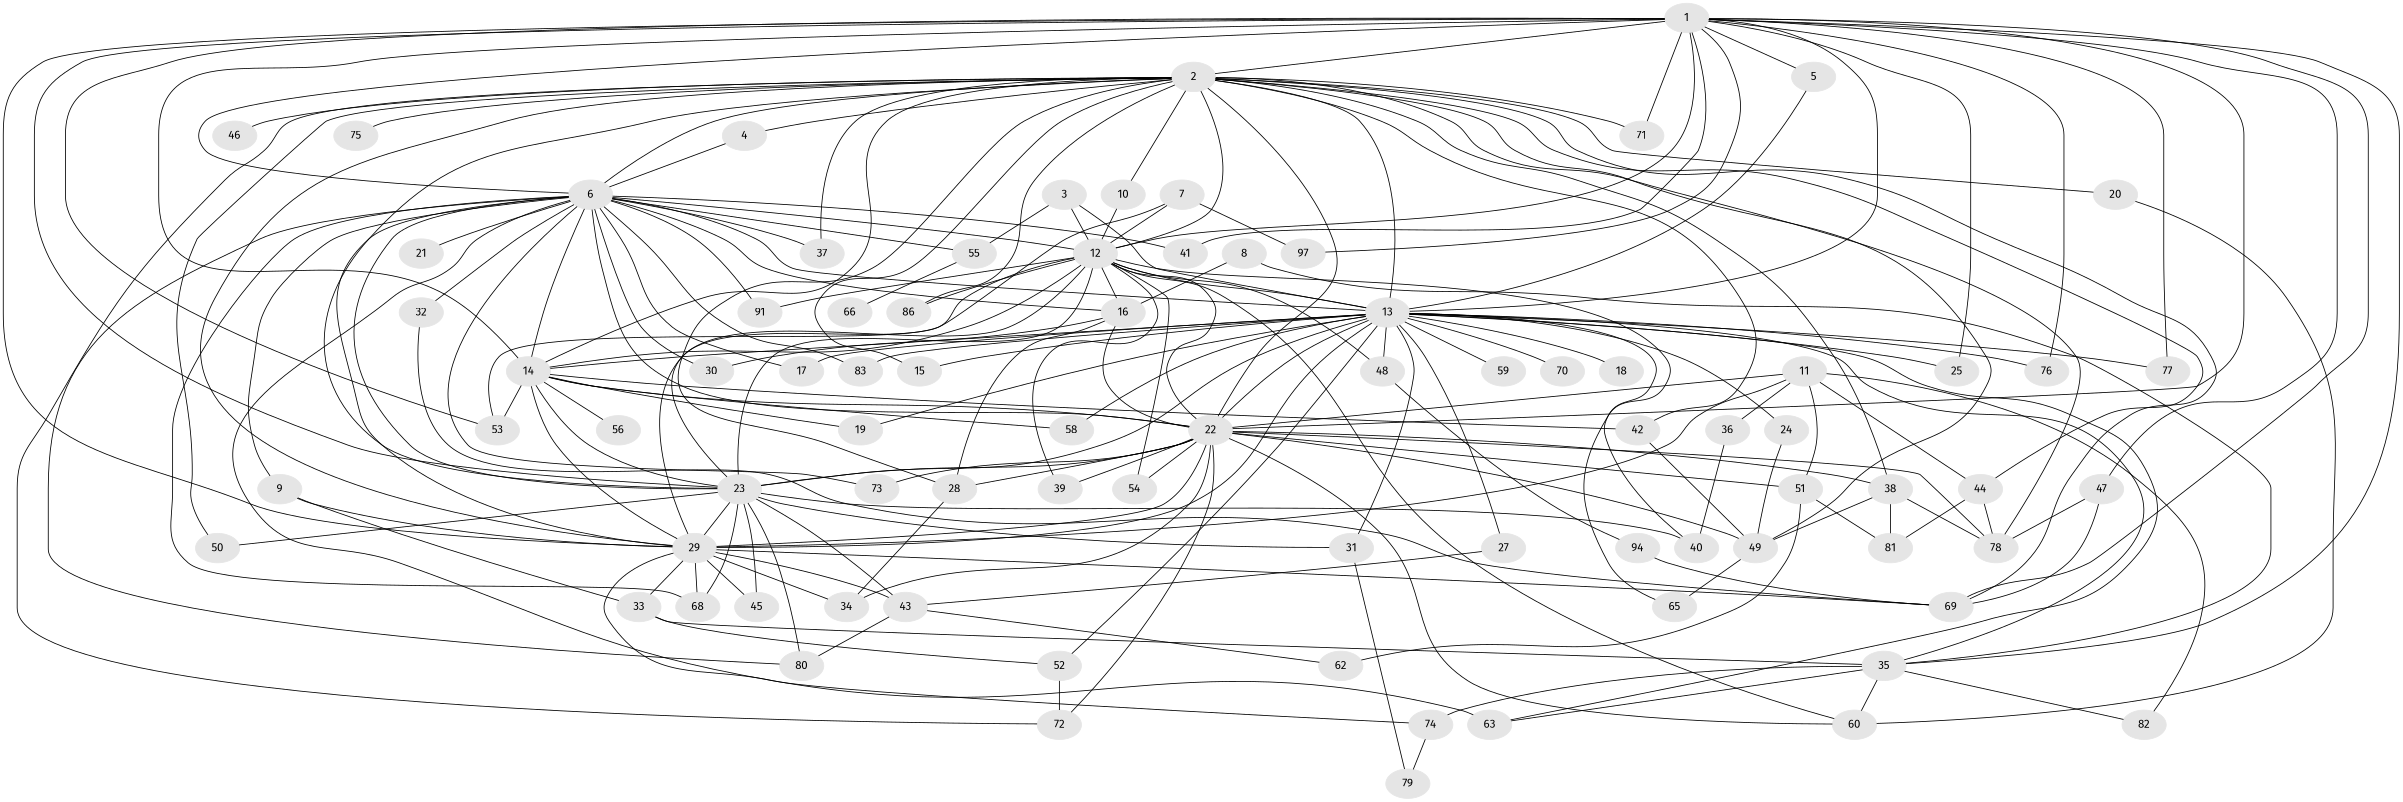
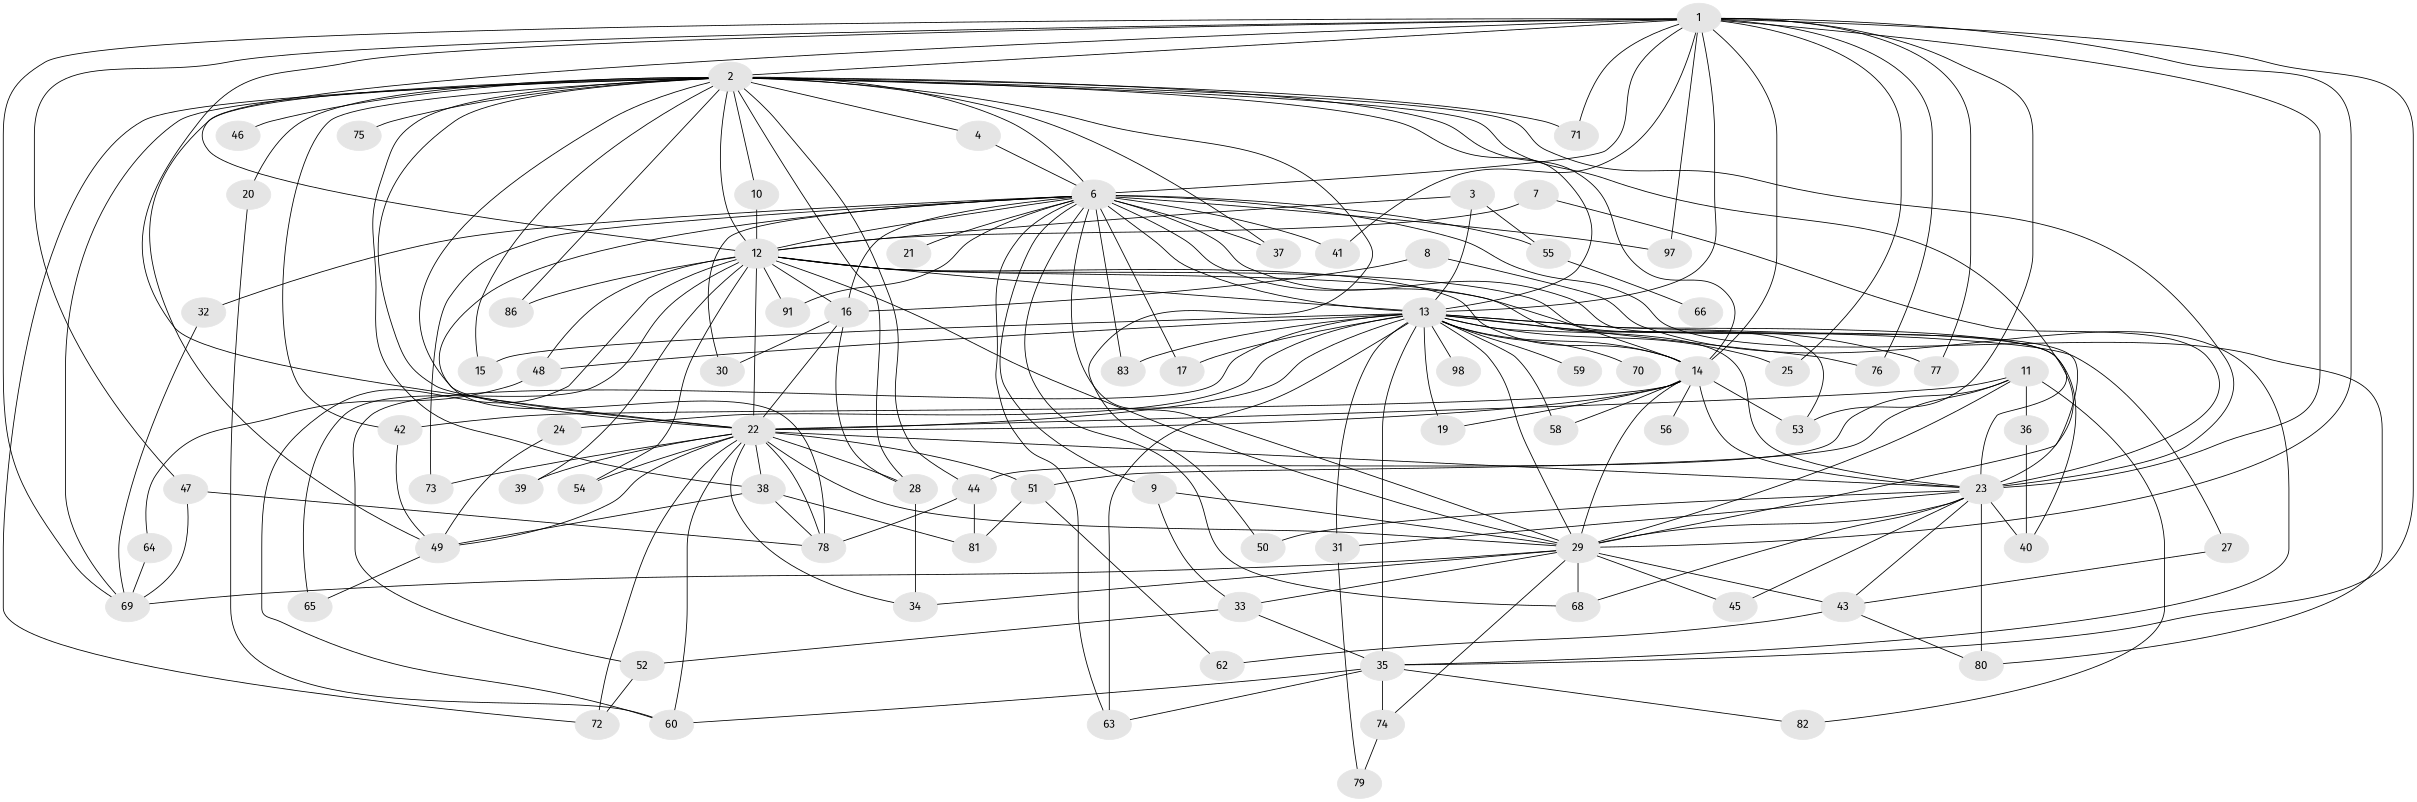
(1814, 77) -> none
(1243, 224) -> (1502, 230)
(1621, 371) -> (1459, 371)
(1638, 548) -> (150, 548)
